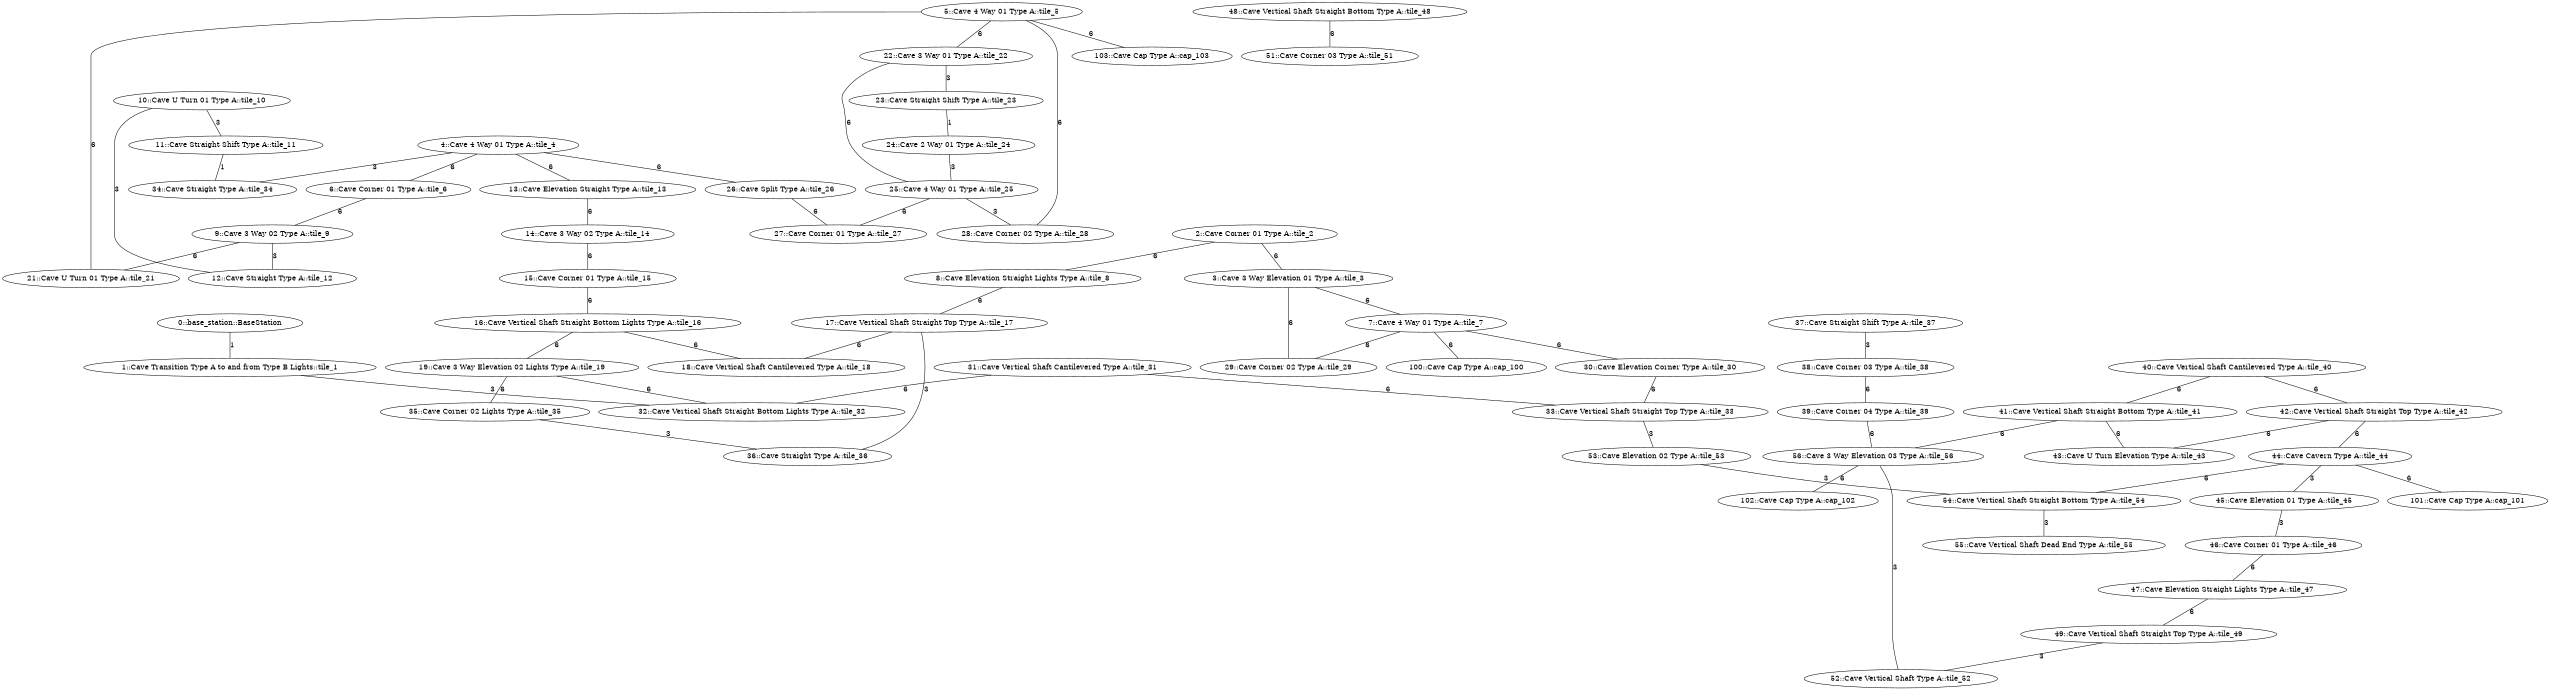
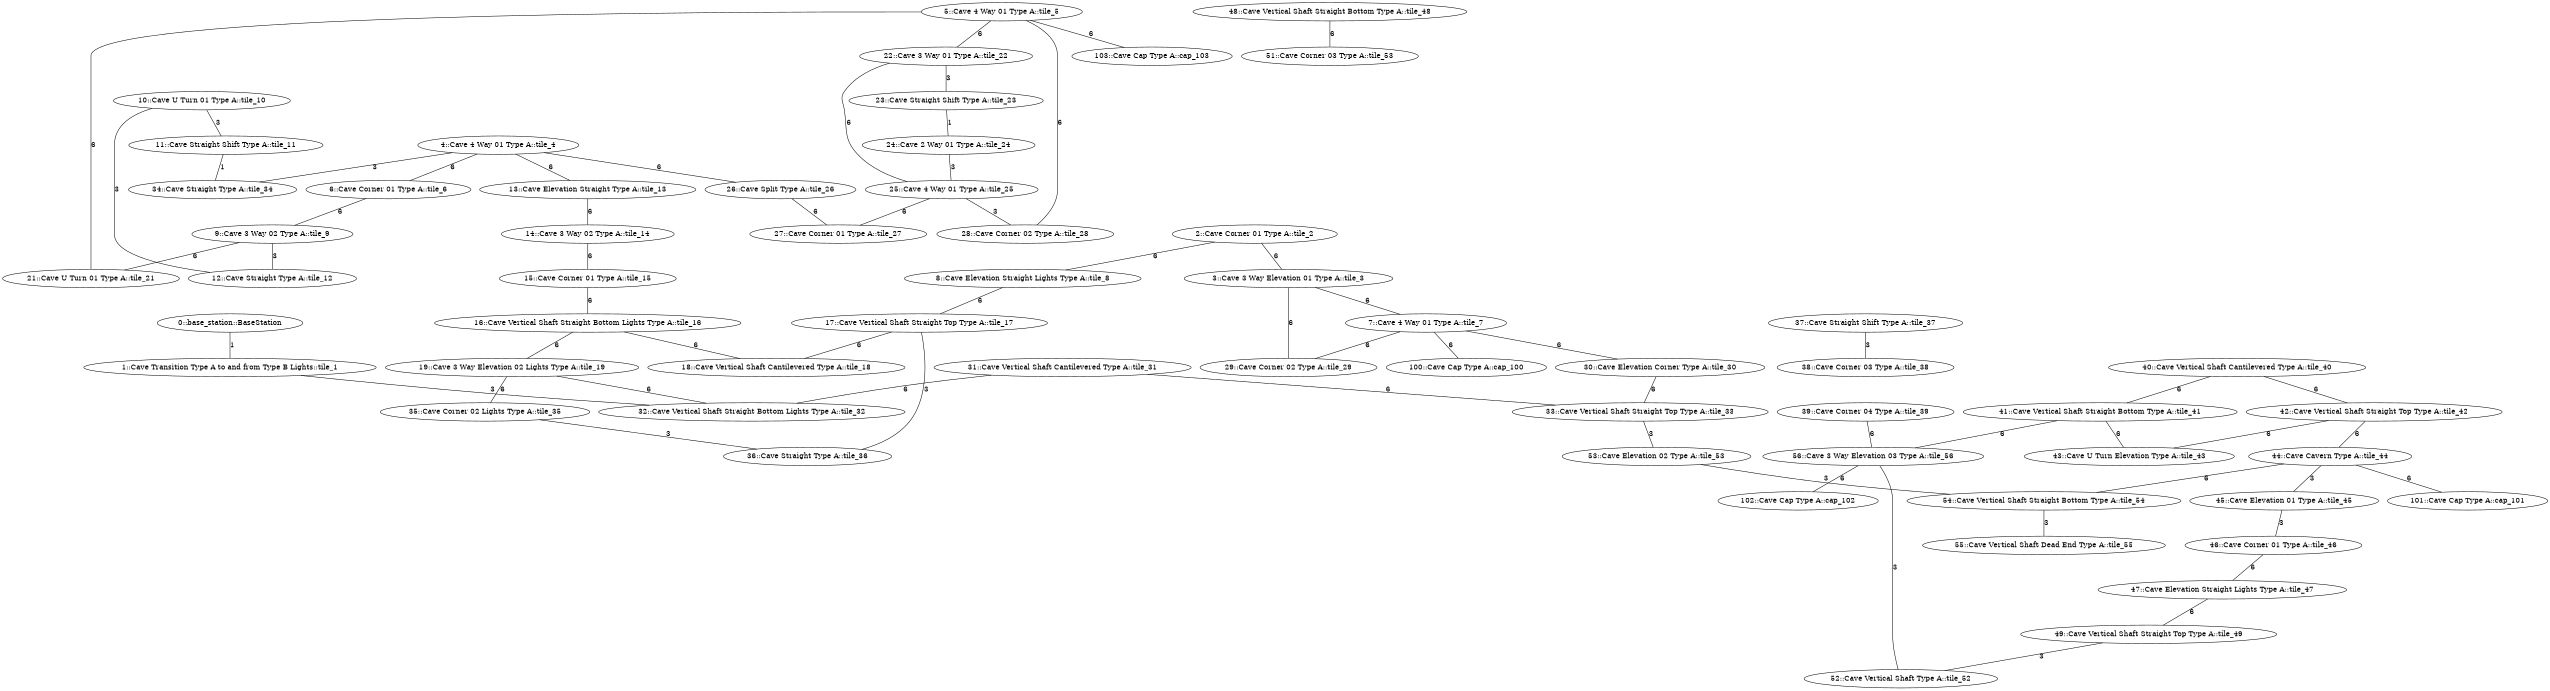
(1330, 56) -> (1330, 56)
(1866, 390) -> none
